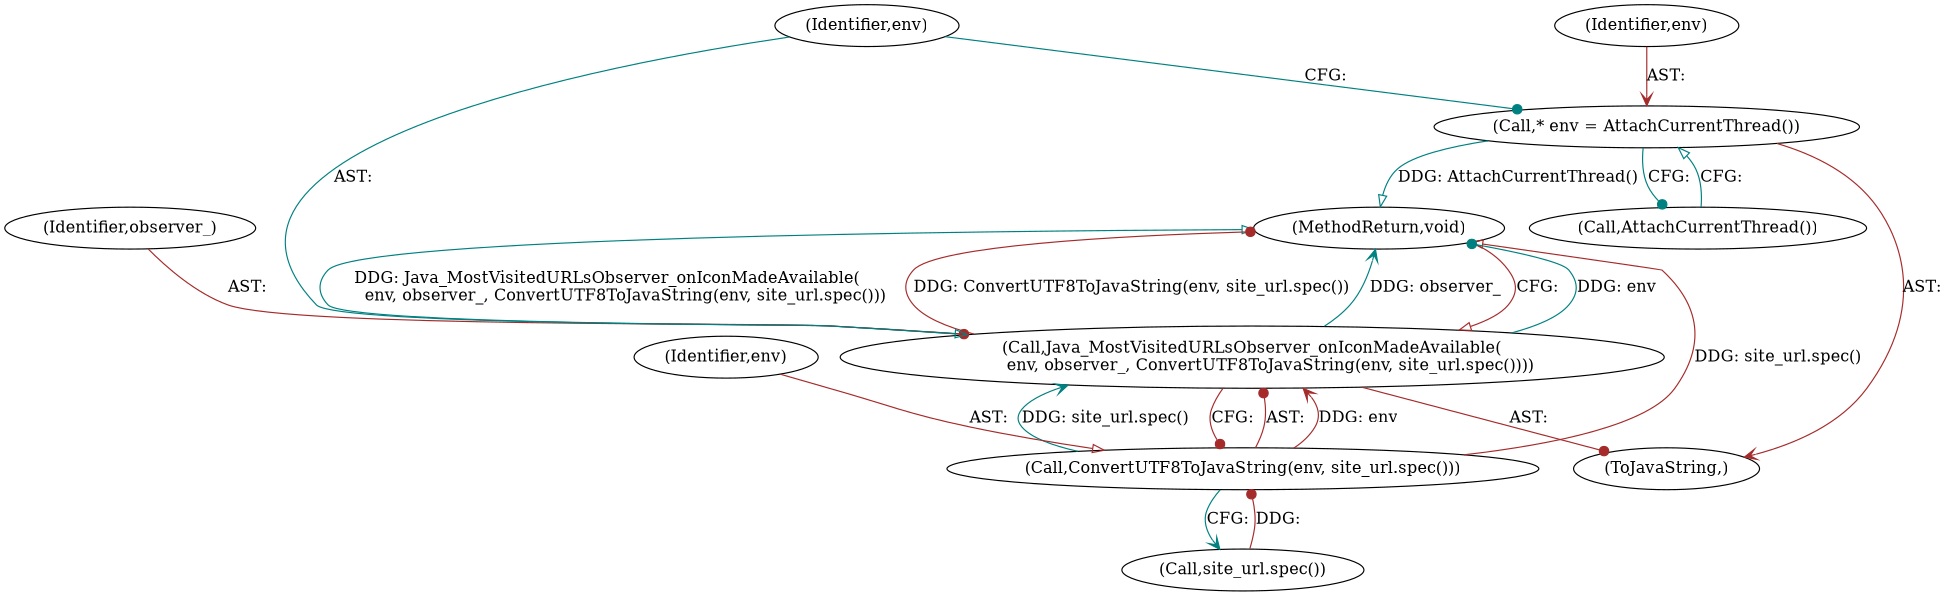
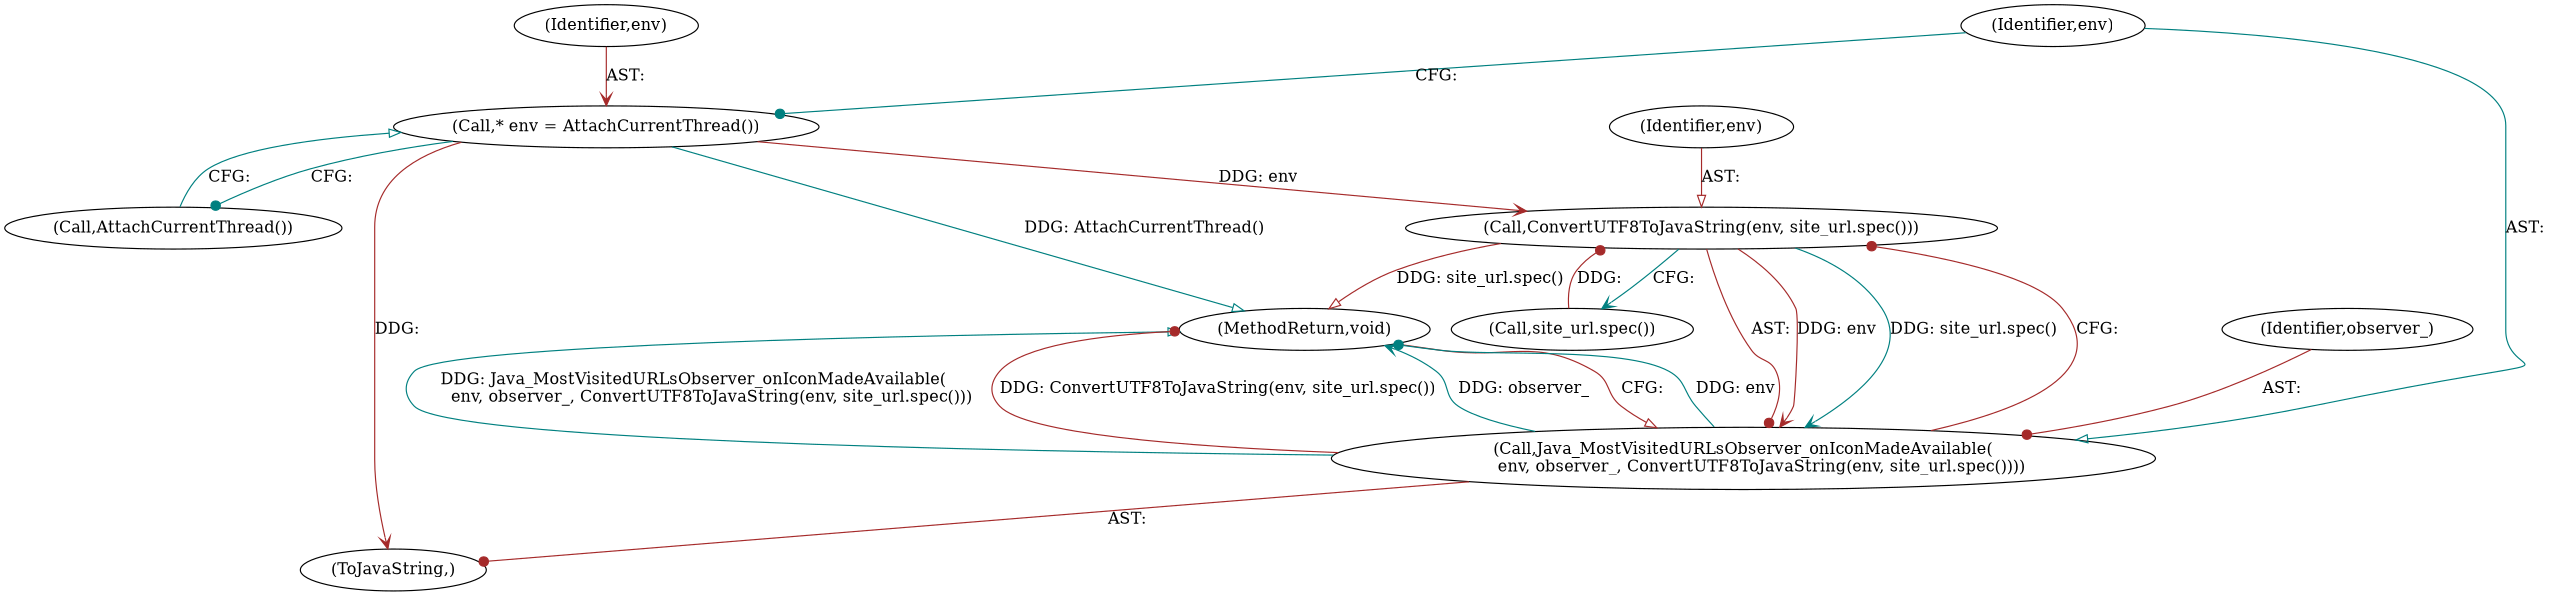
none -> (1136, 176)
(1925, 287) -> (400, 329)
